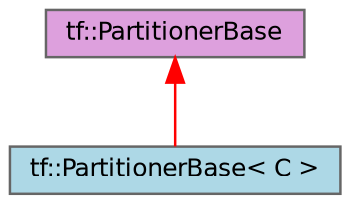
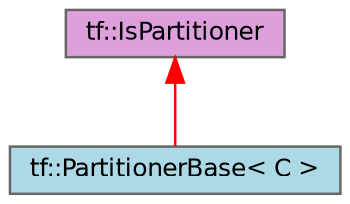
(175, 34) -> (175, 34)
